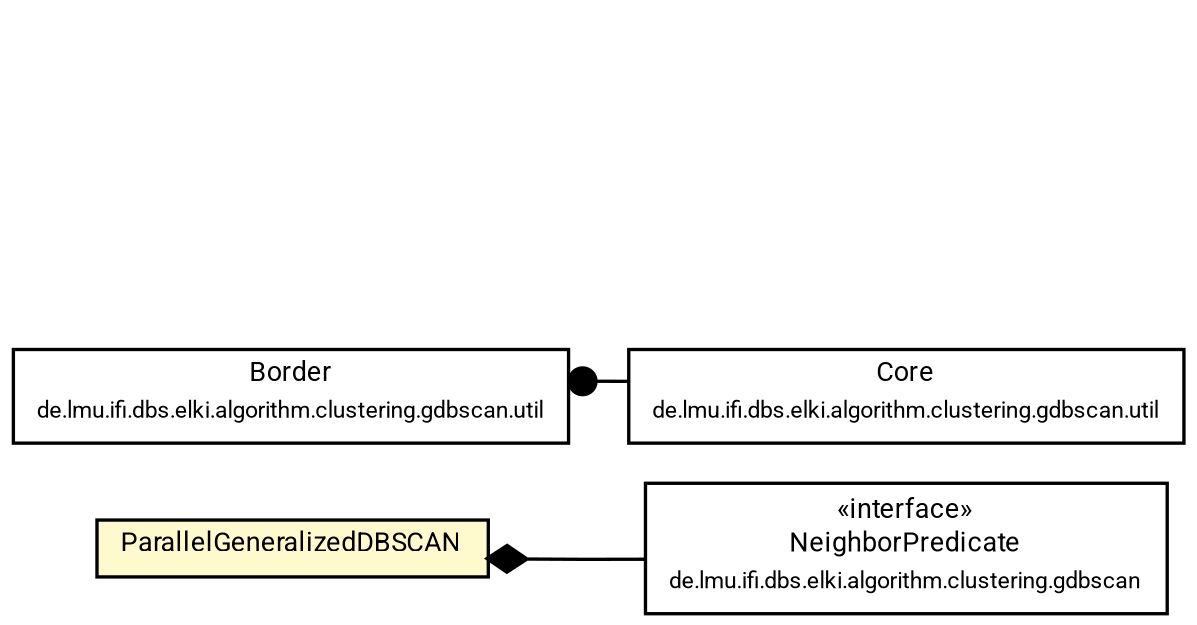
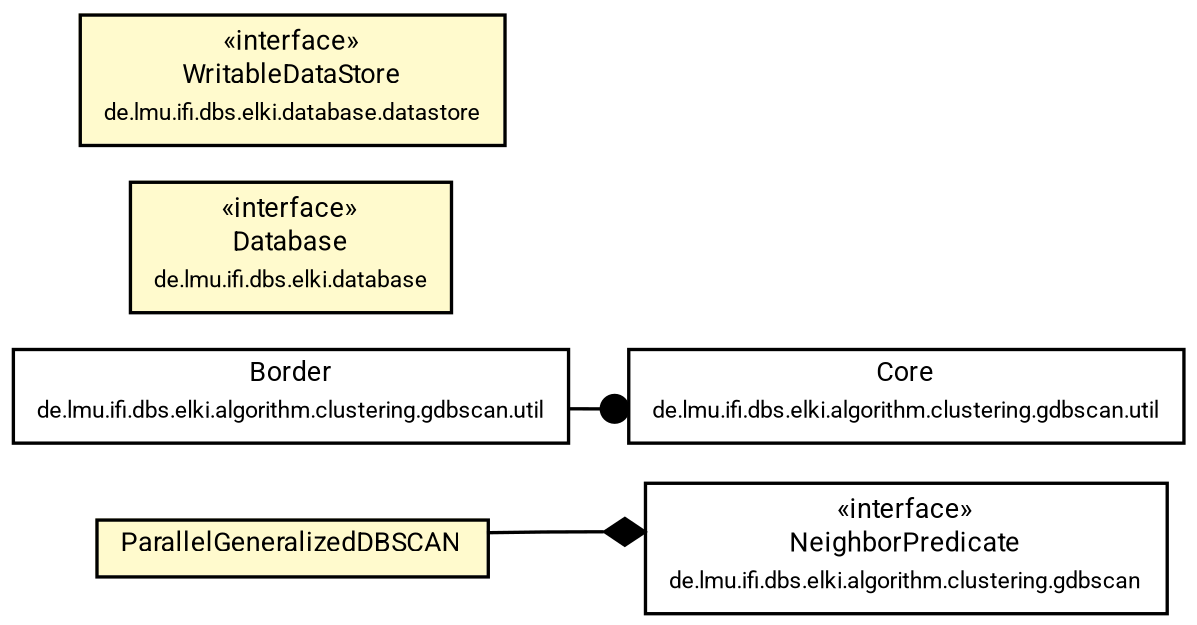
none -> (291, 79)
none -> (291, 246)
(612, 381) -> (585, 409)
(586, 559) -> (545, 532)
